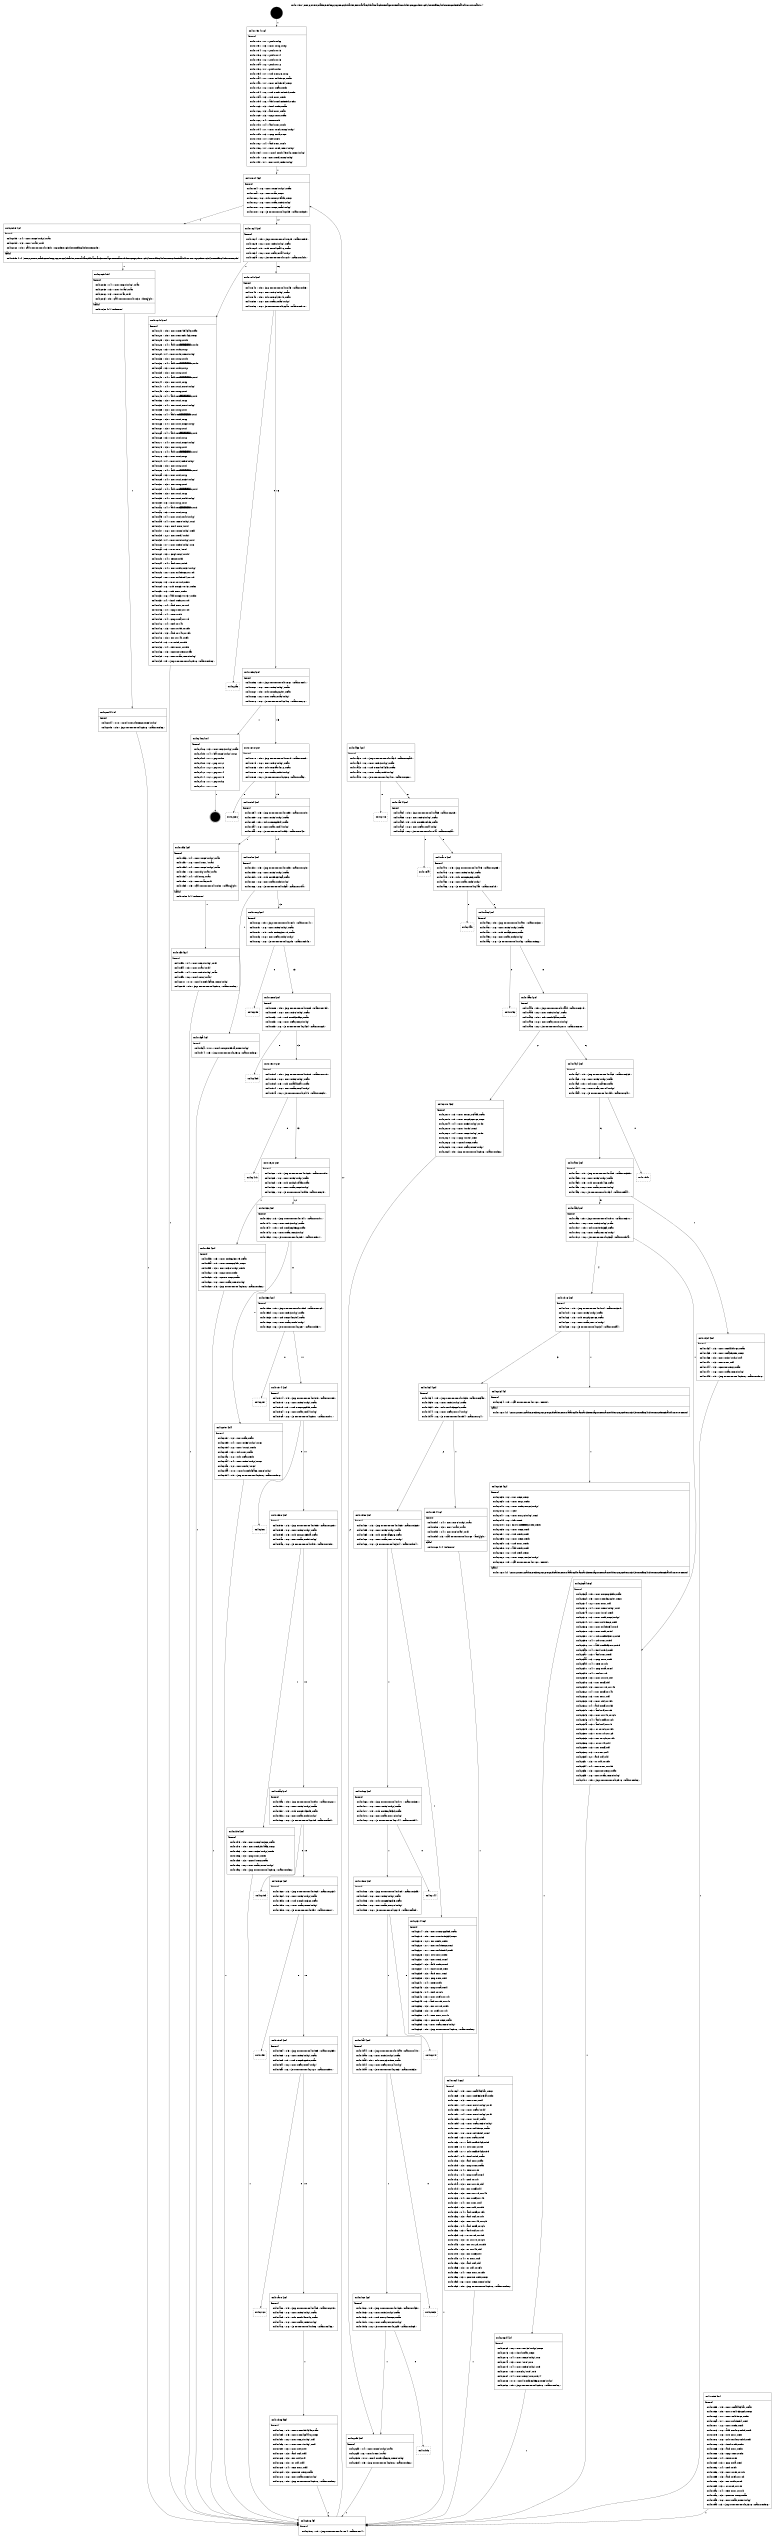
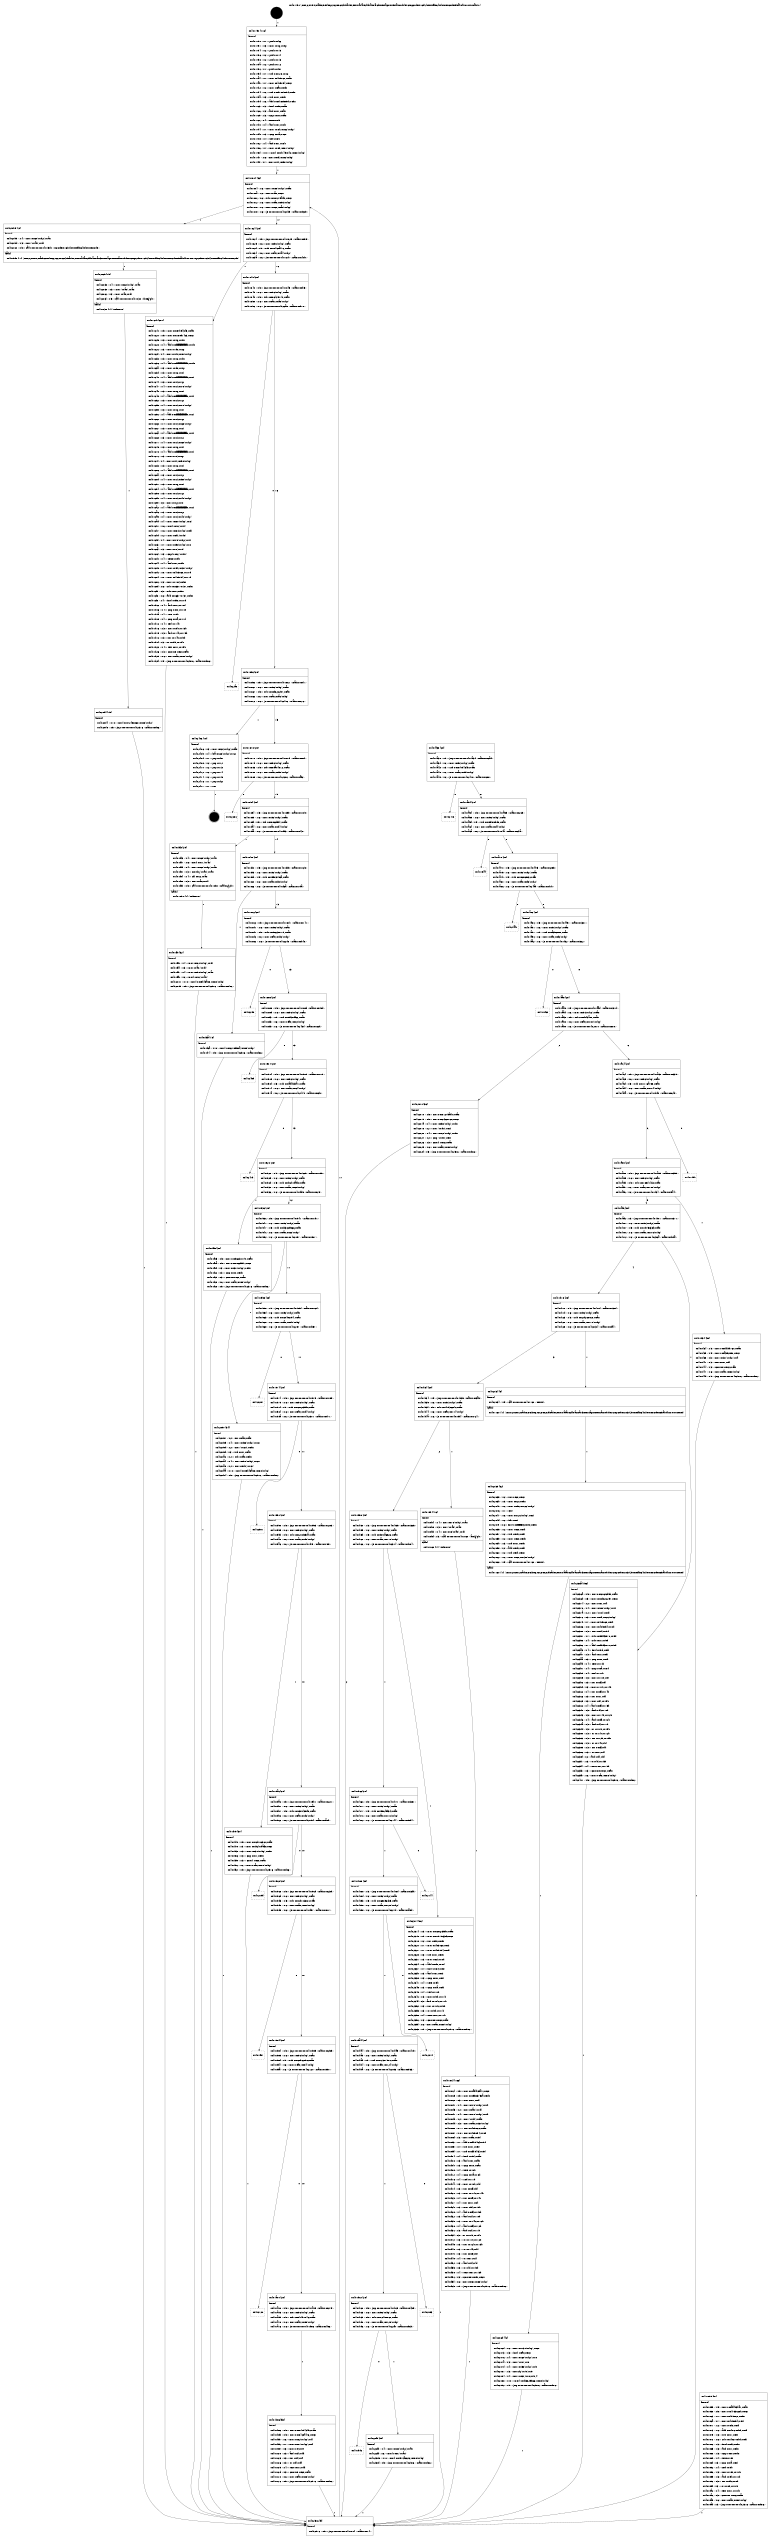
(349, 1782) -> (345, 1815)
